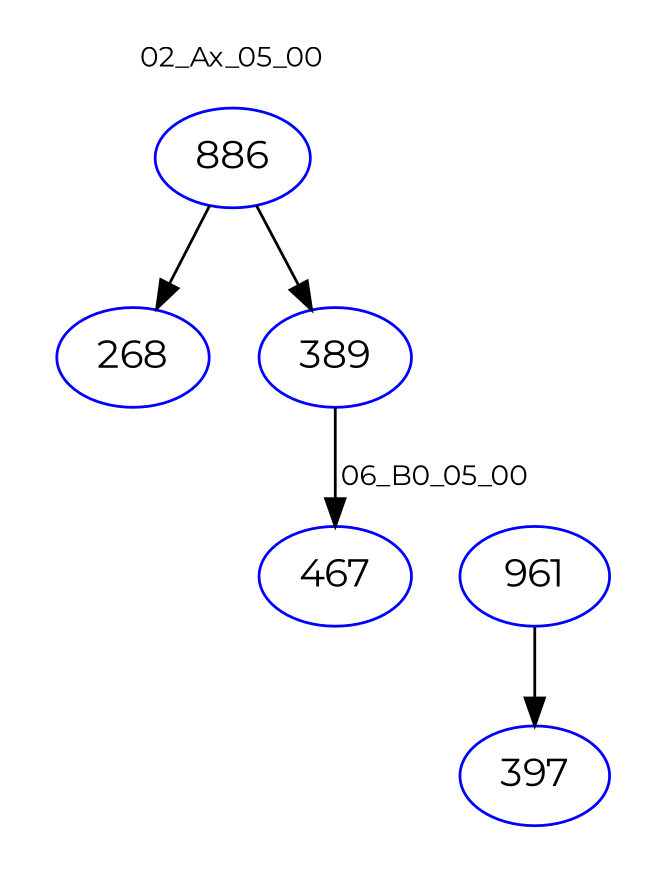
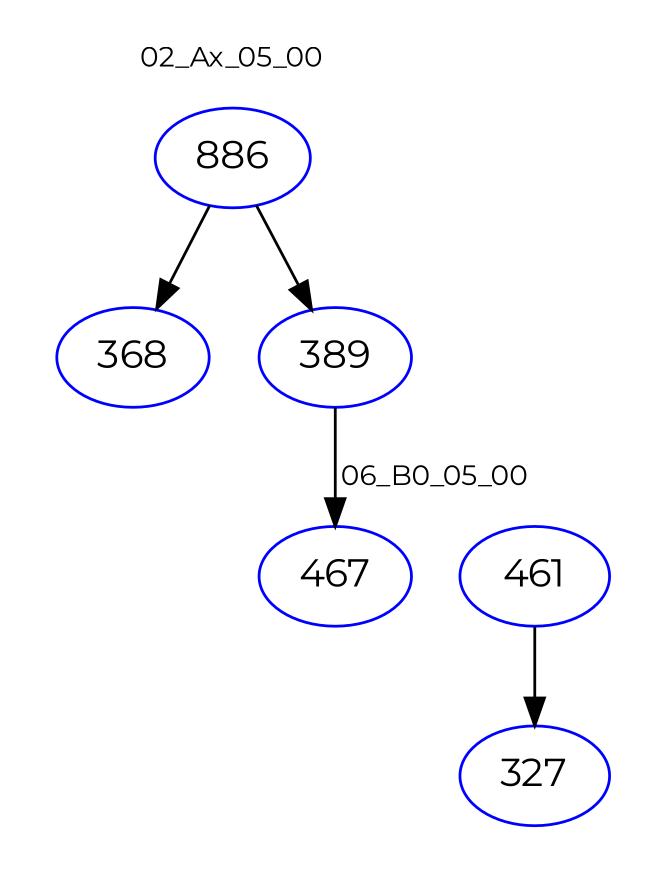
(133, 357) -> (133, 357)
(535, 576) -> (535, 576)
(535, 776) -> (535, 776)
